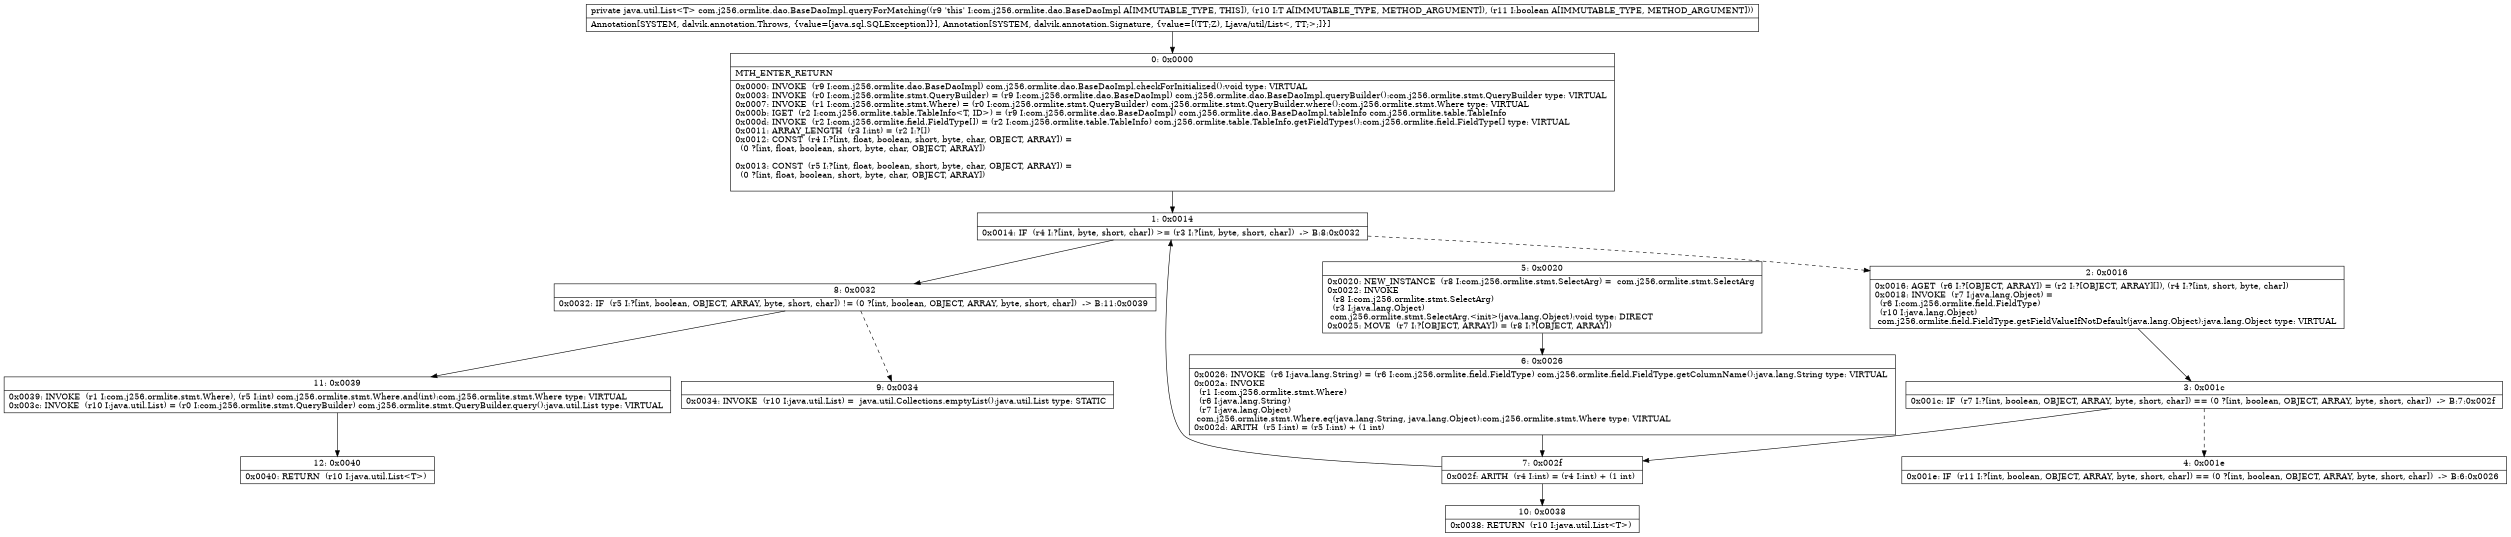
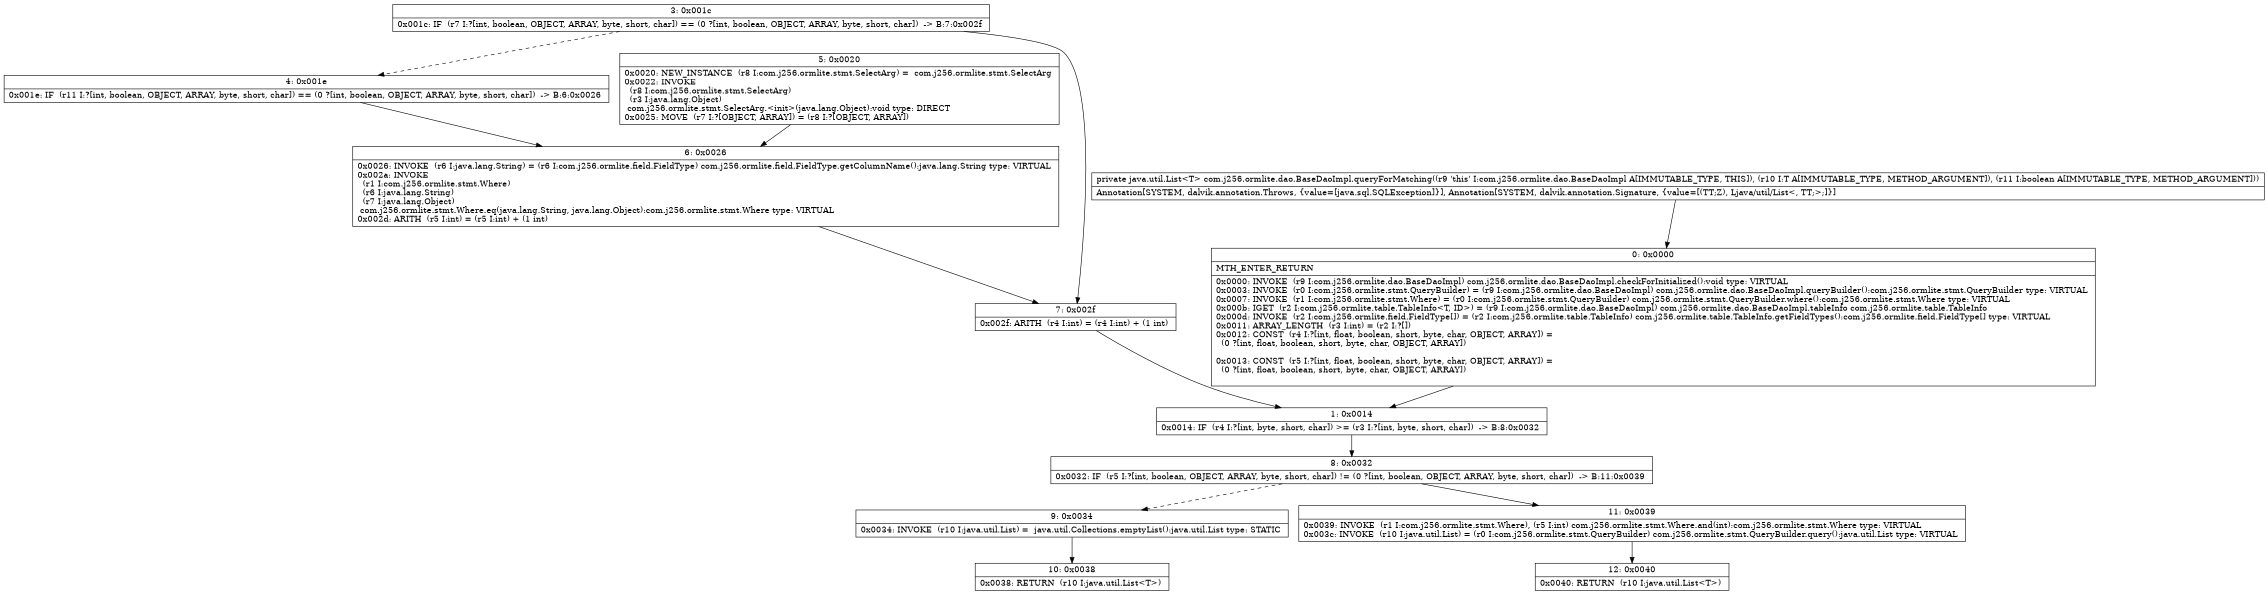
none -> (448, 124)
(2107, 297) -> none
(1542, 492) -> (1072, 547)
